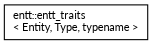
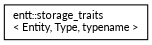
(76, 22) -> (76, 22)
